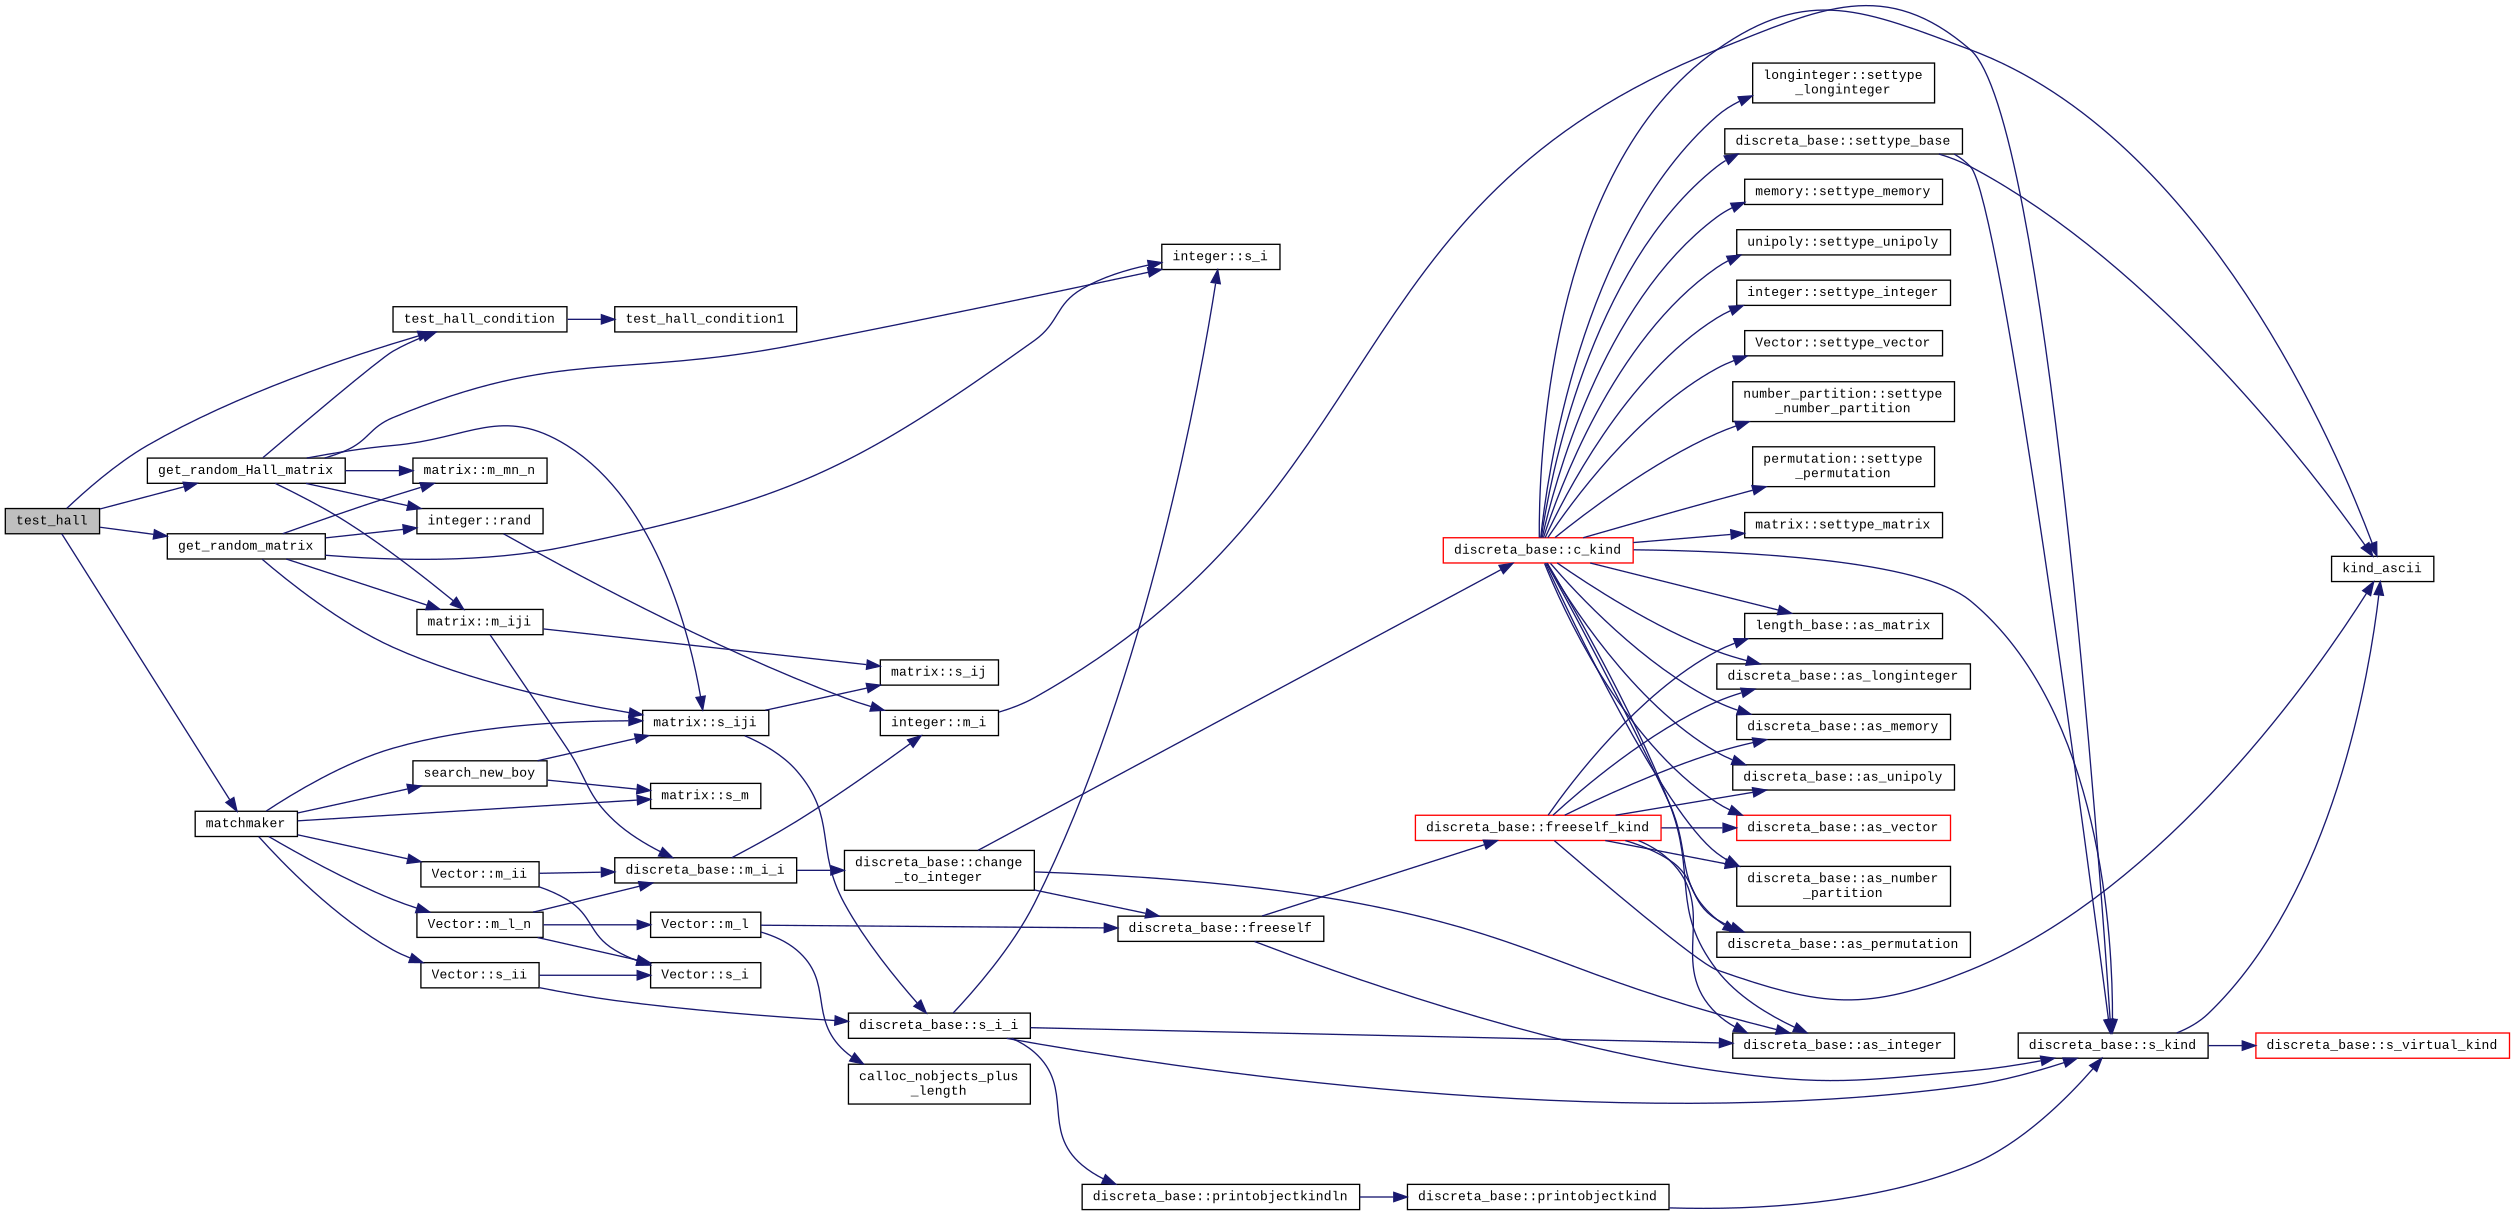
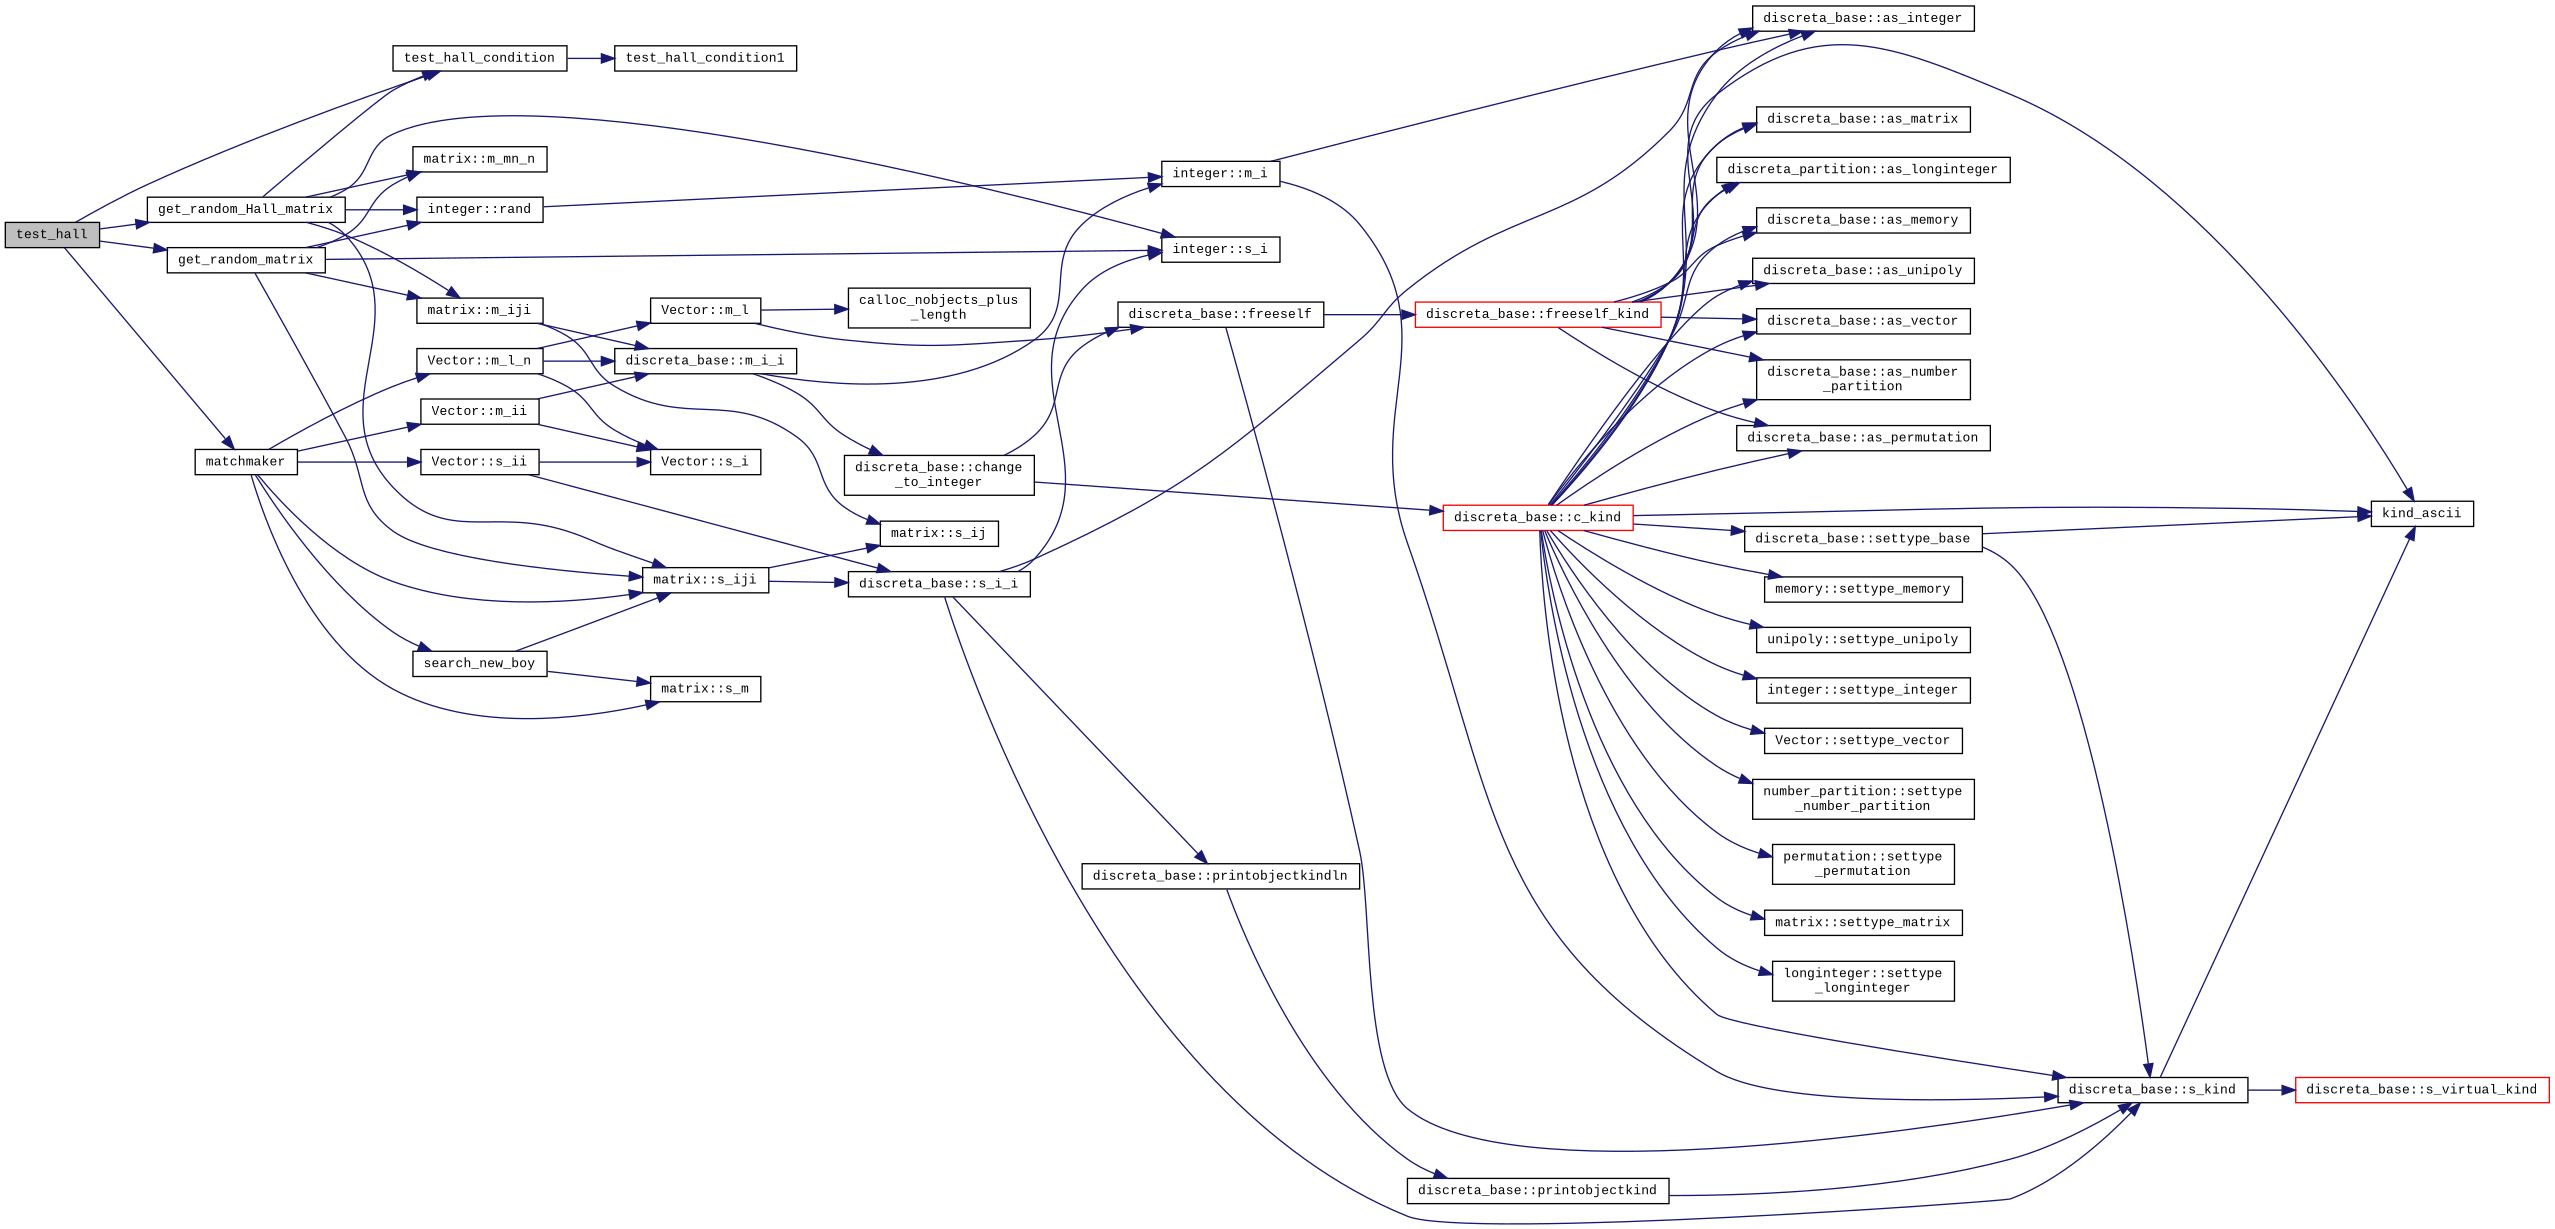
(1844, 626) -> (1864, 120)
(1844, 677) -> (1864, 170)
(1844, 828) -> (1864, 321)
(1413, 915) -> (1530, 96)
